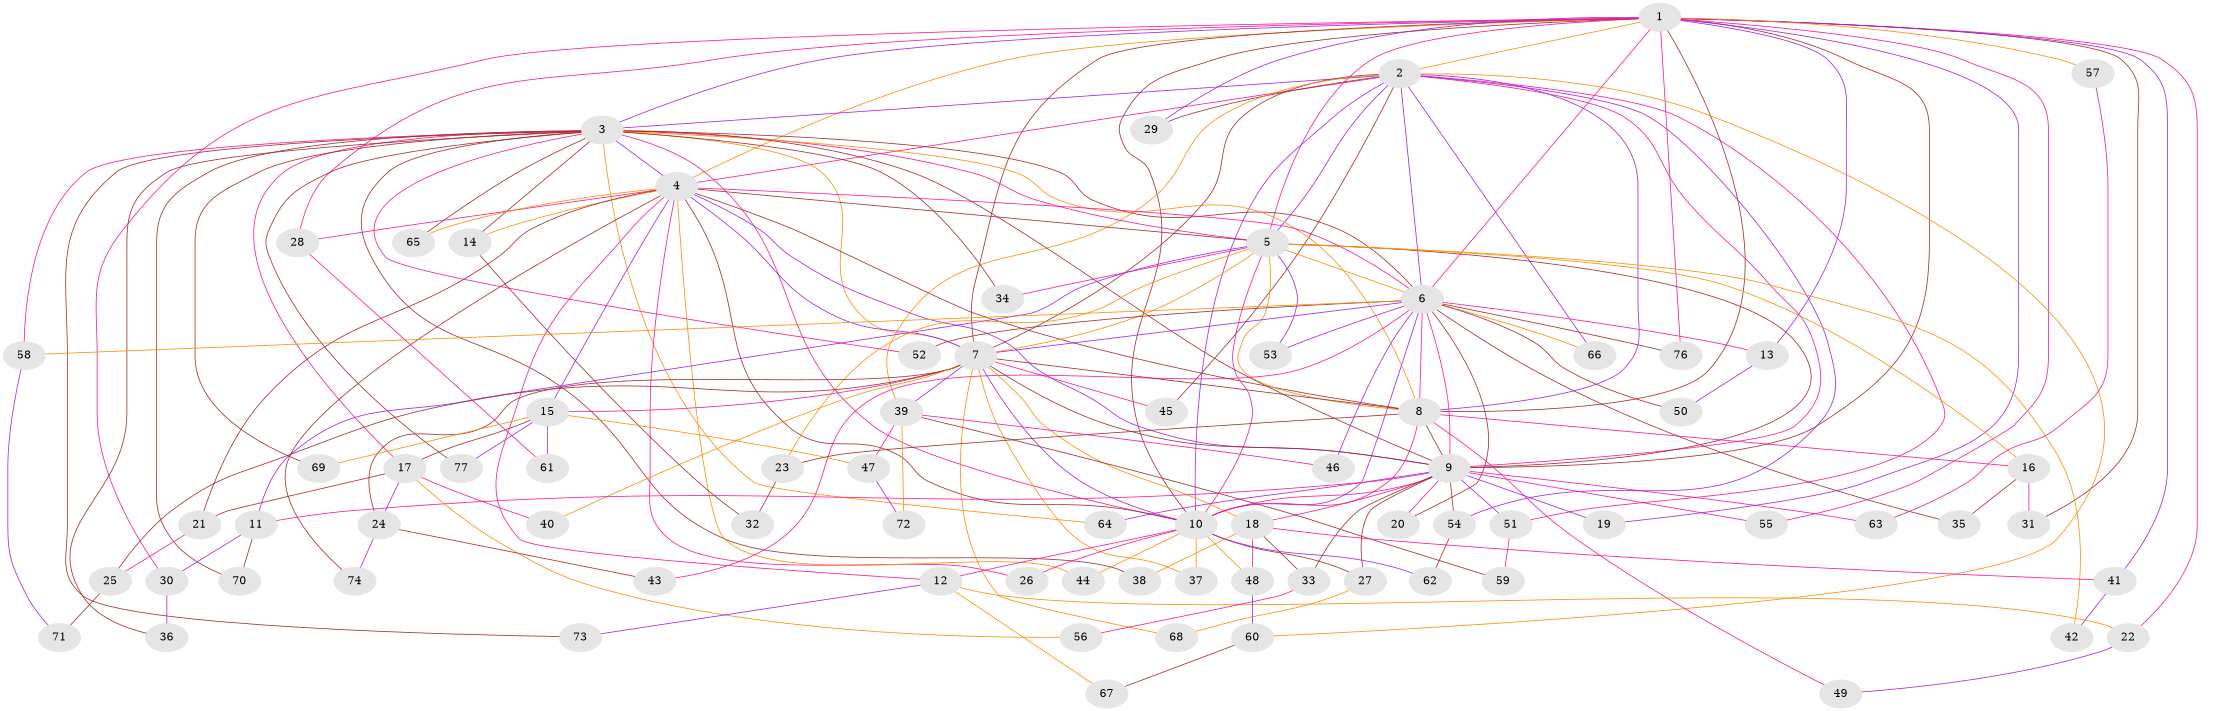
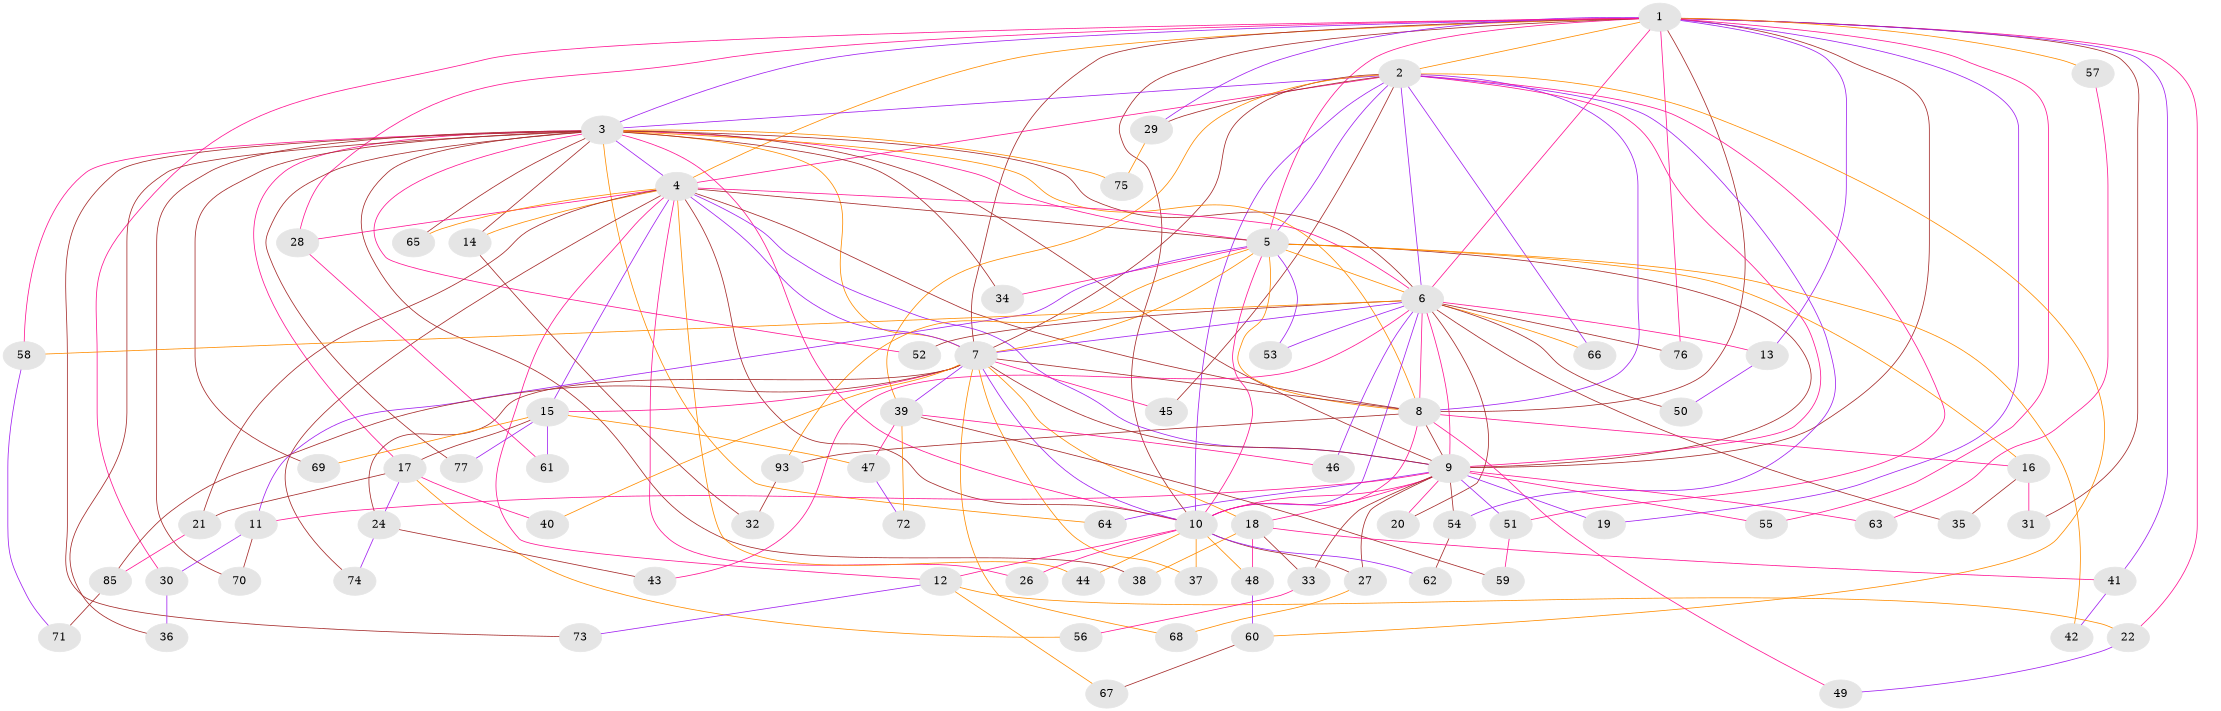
none -> (1122, 186)
(783, 468) -> (783, 468)
(110, 581) -> (110, 581)
